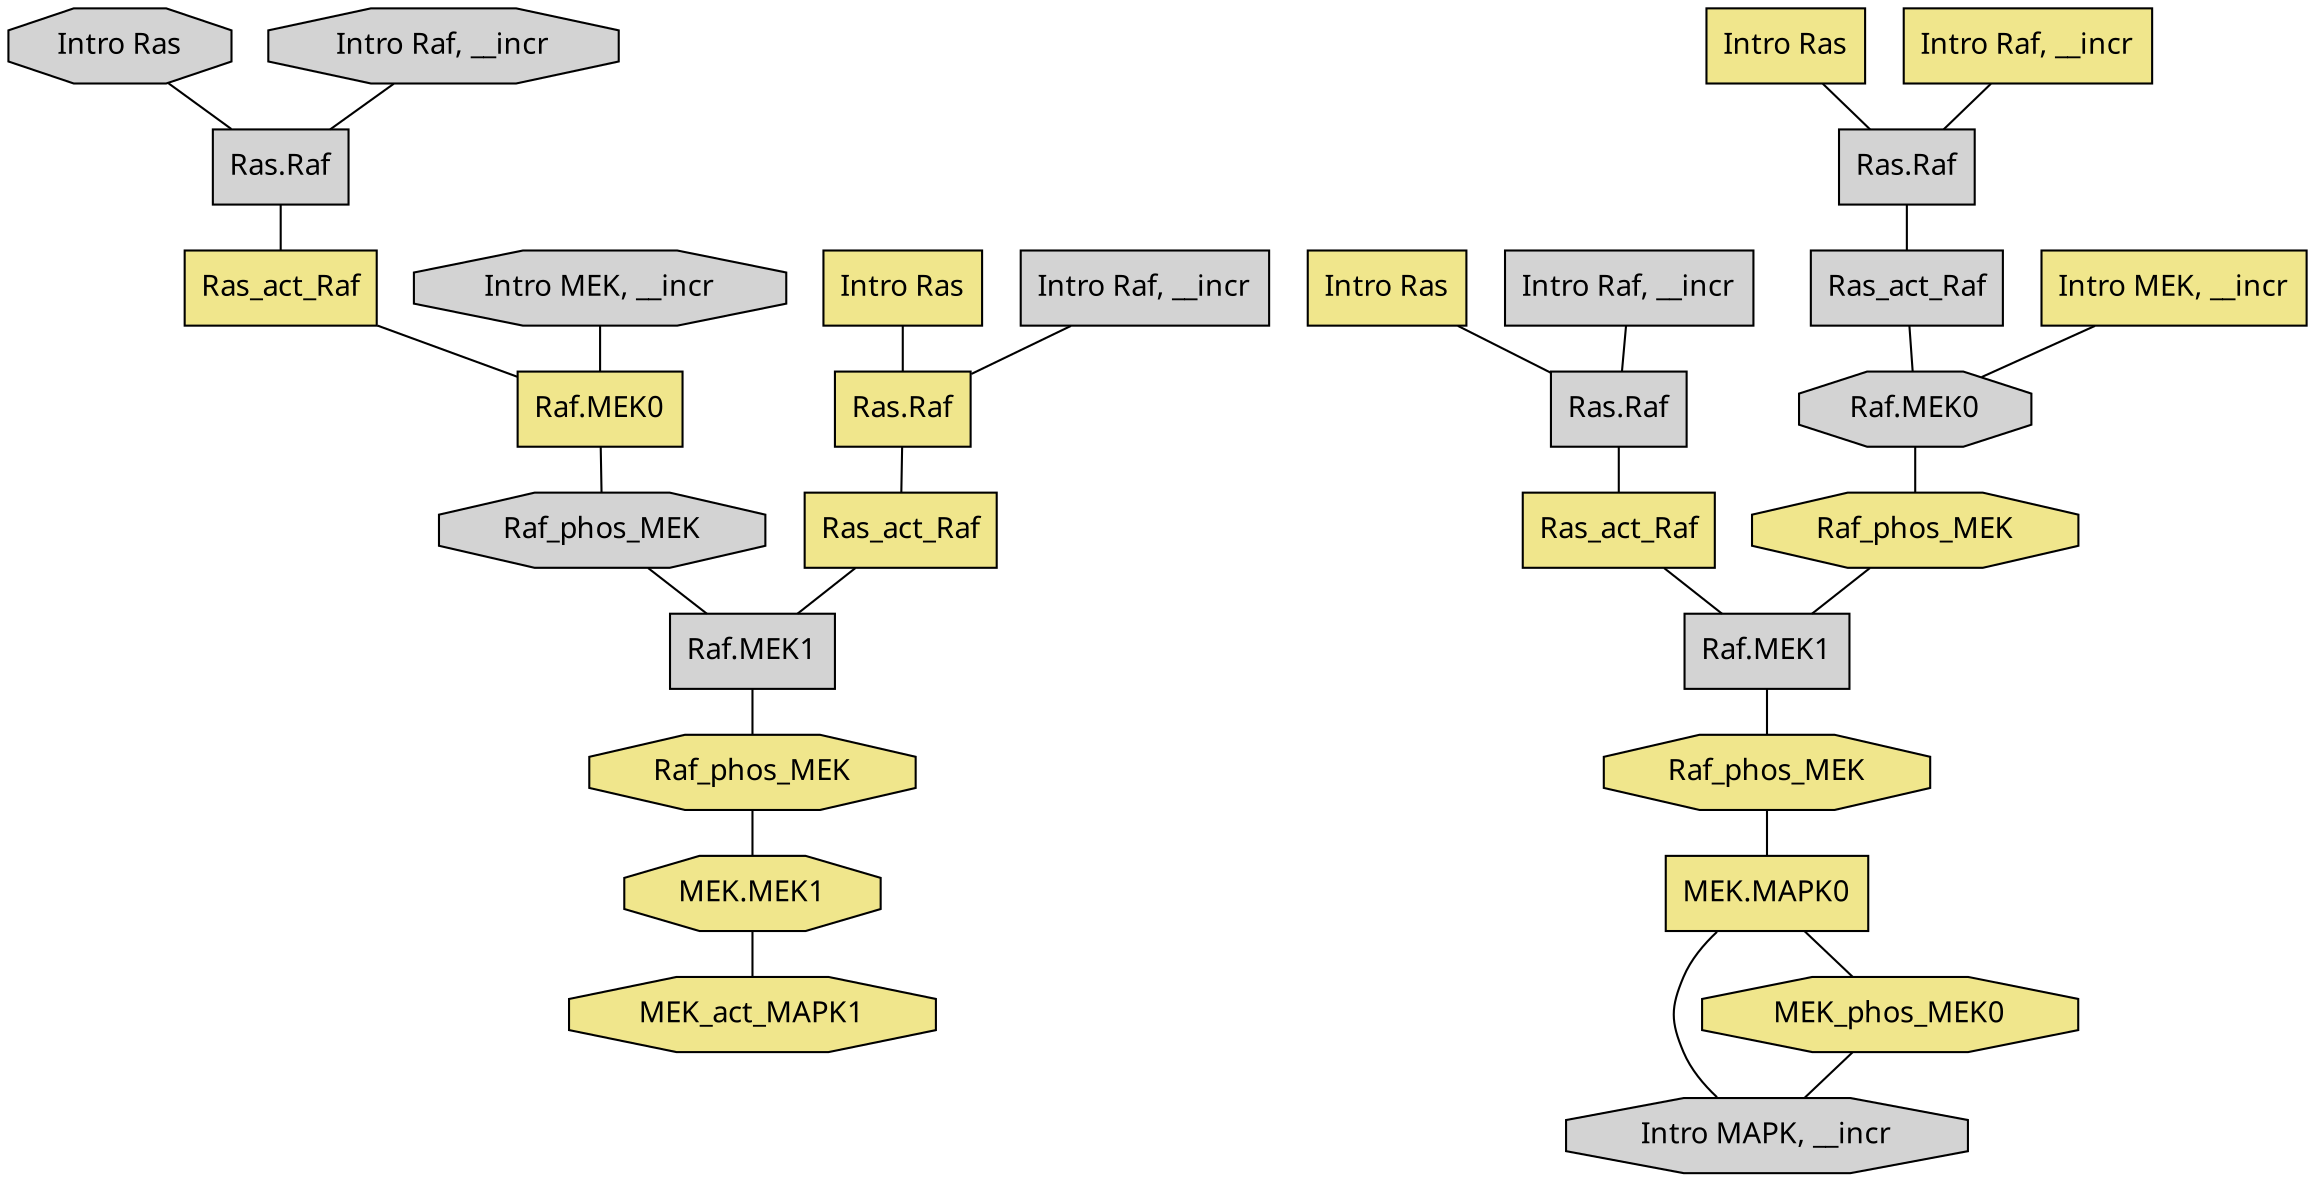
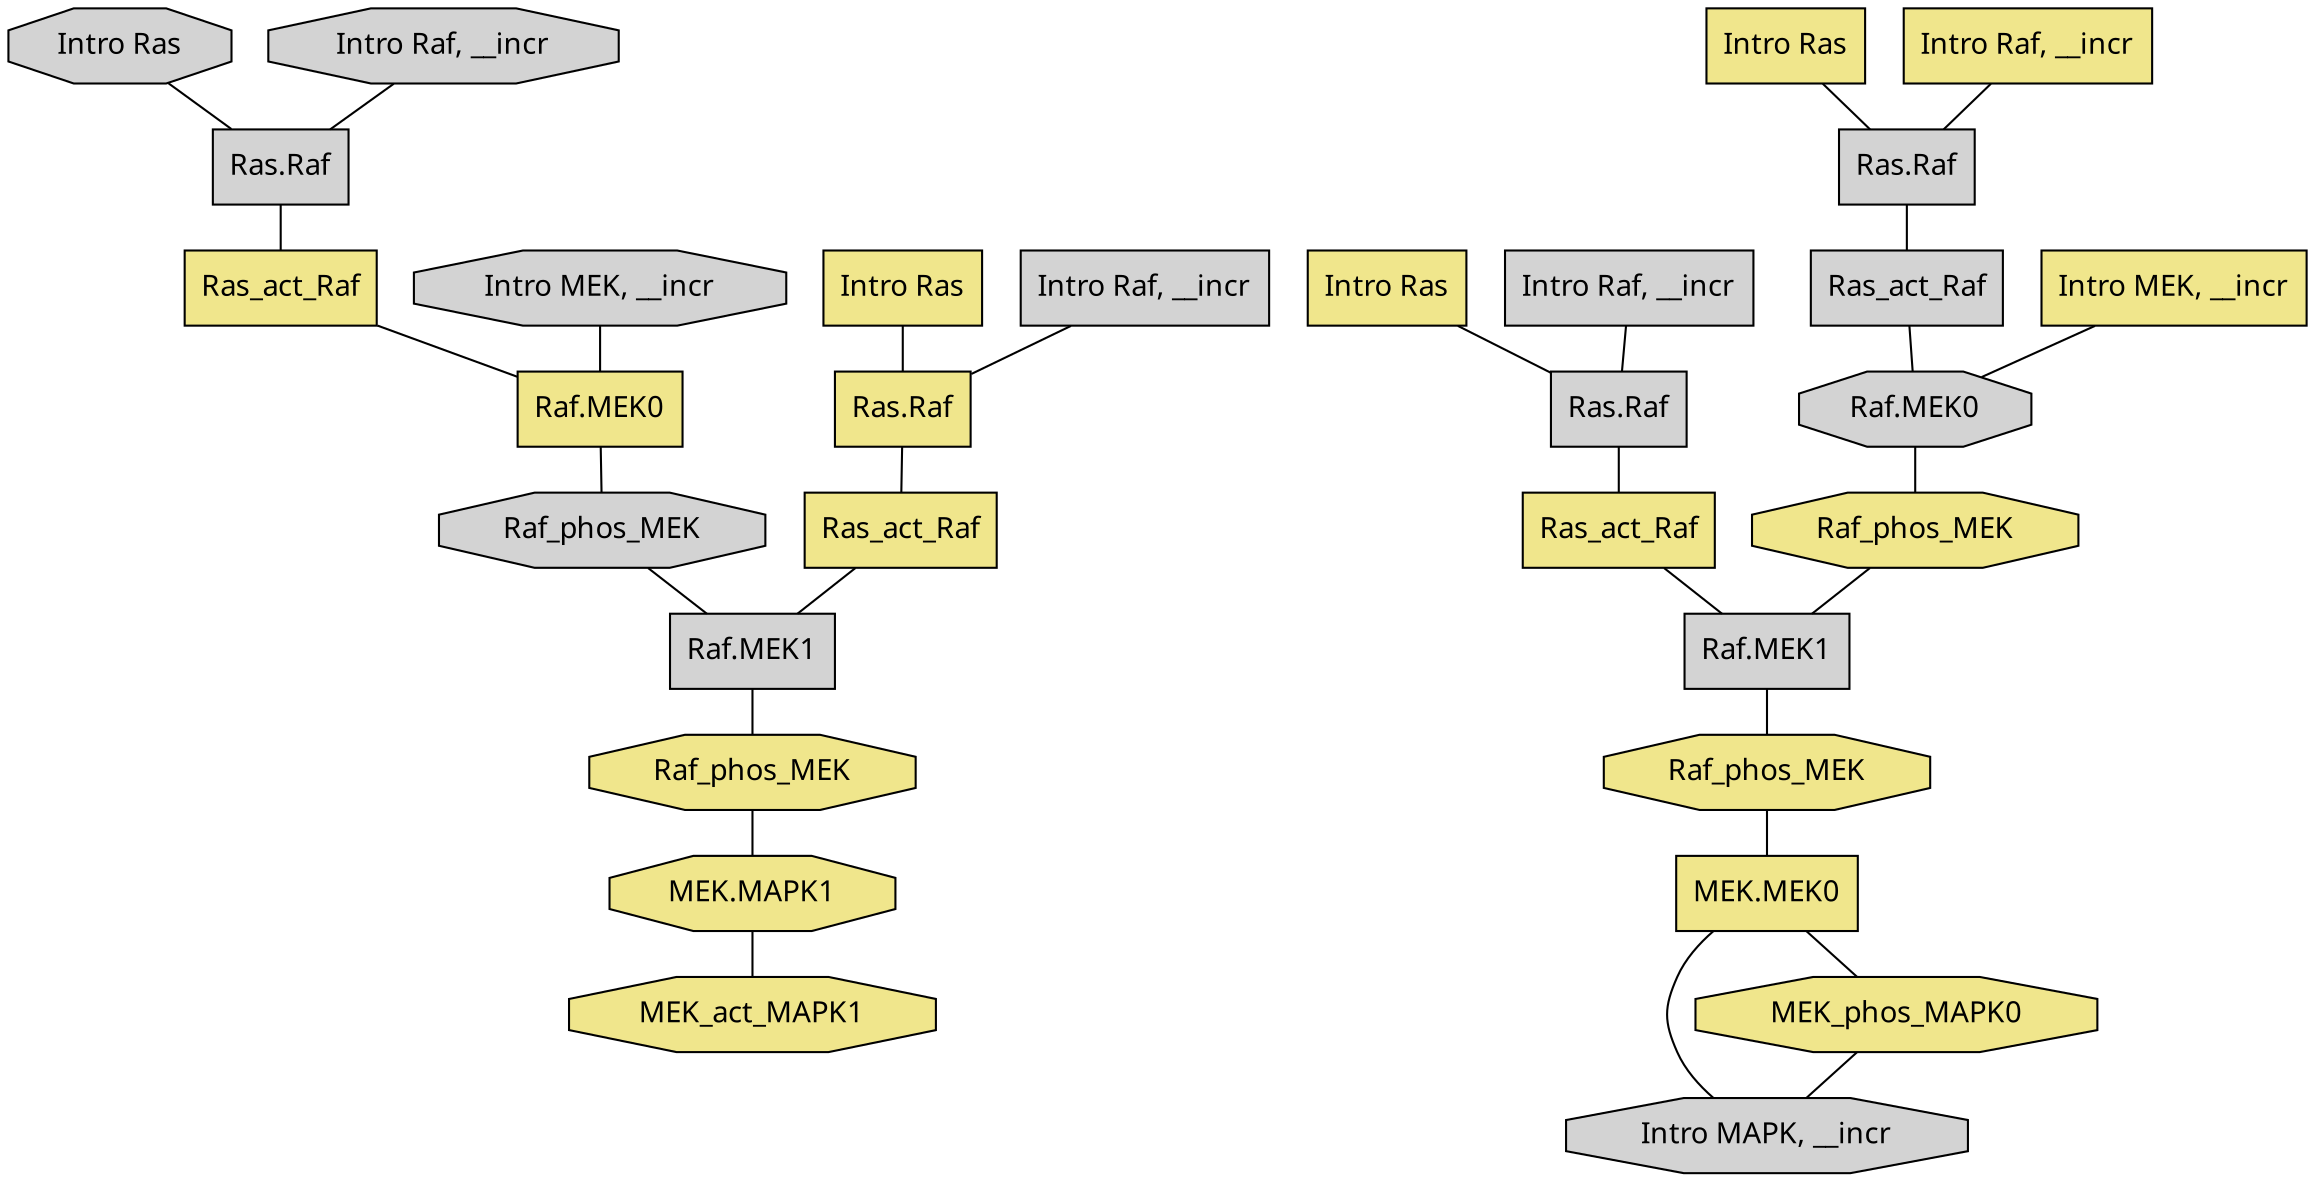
(752, 893) -> (752, 893)
(1767, 893) -> (1767, 893)
(1890, 1015) -> (1896, 1015)
